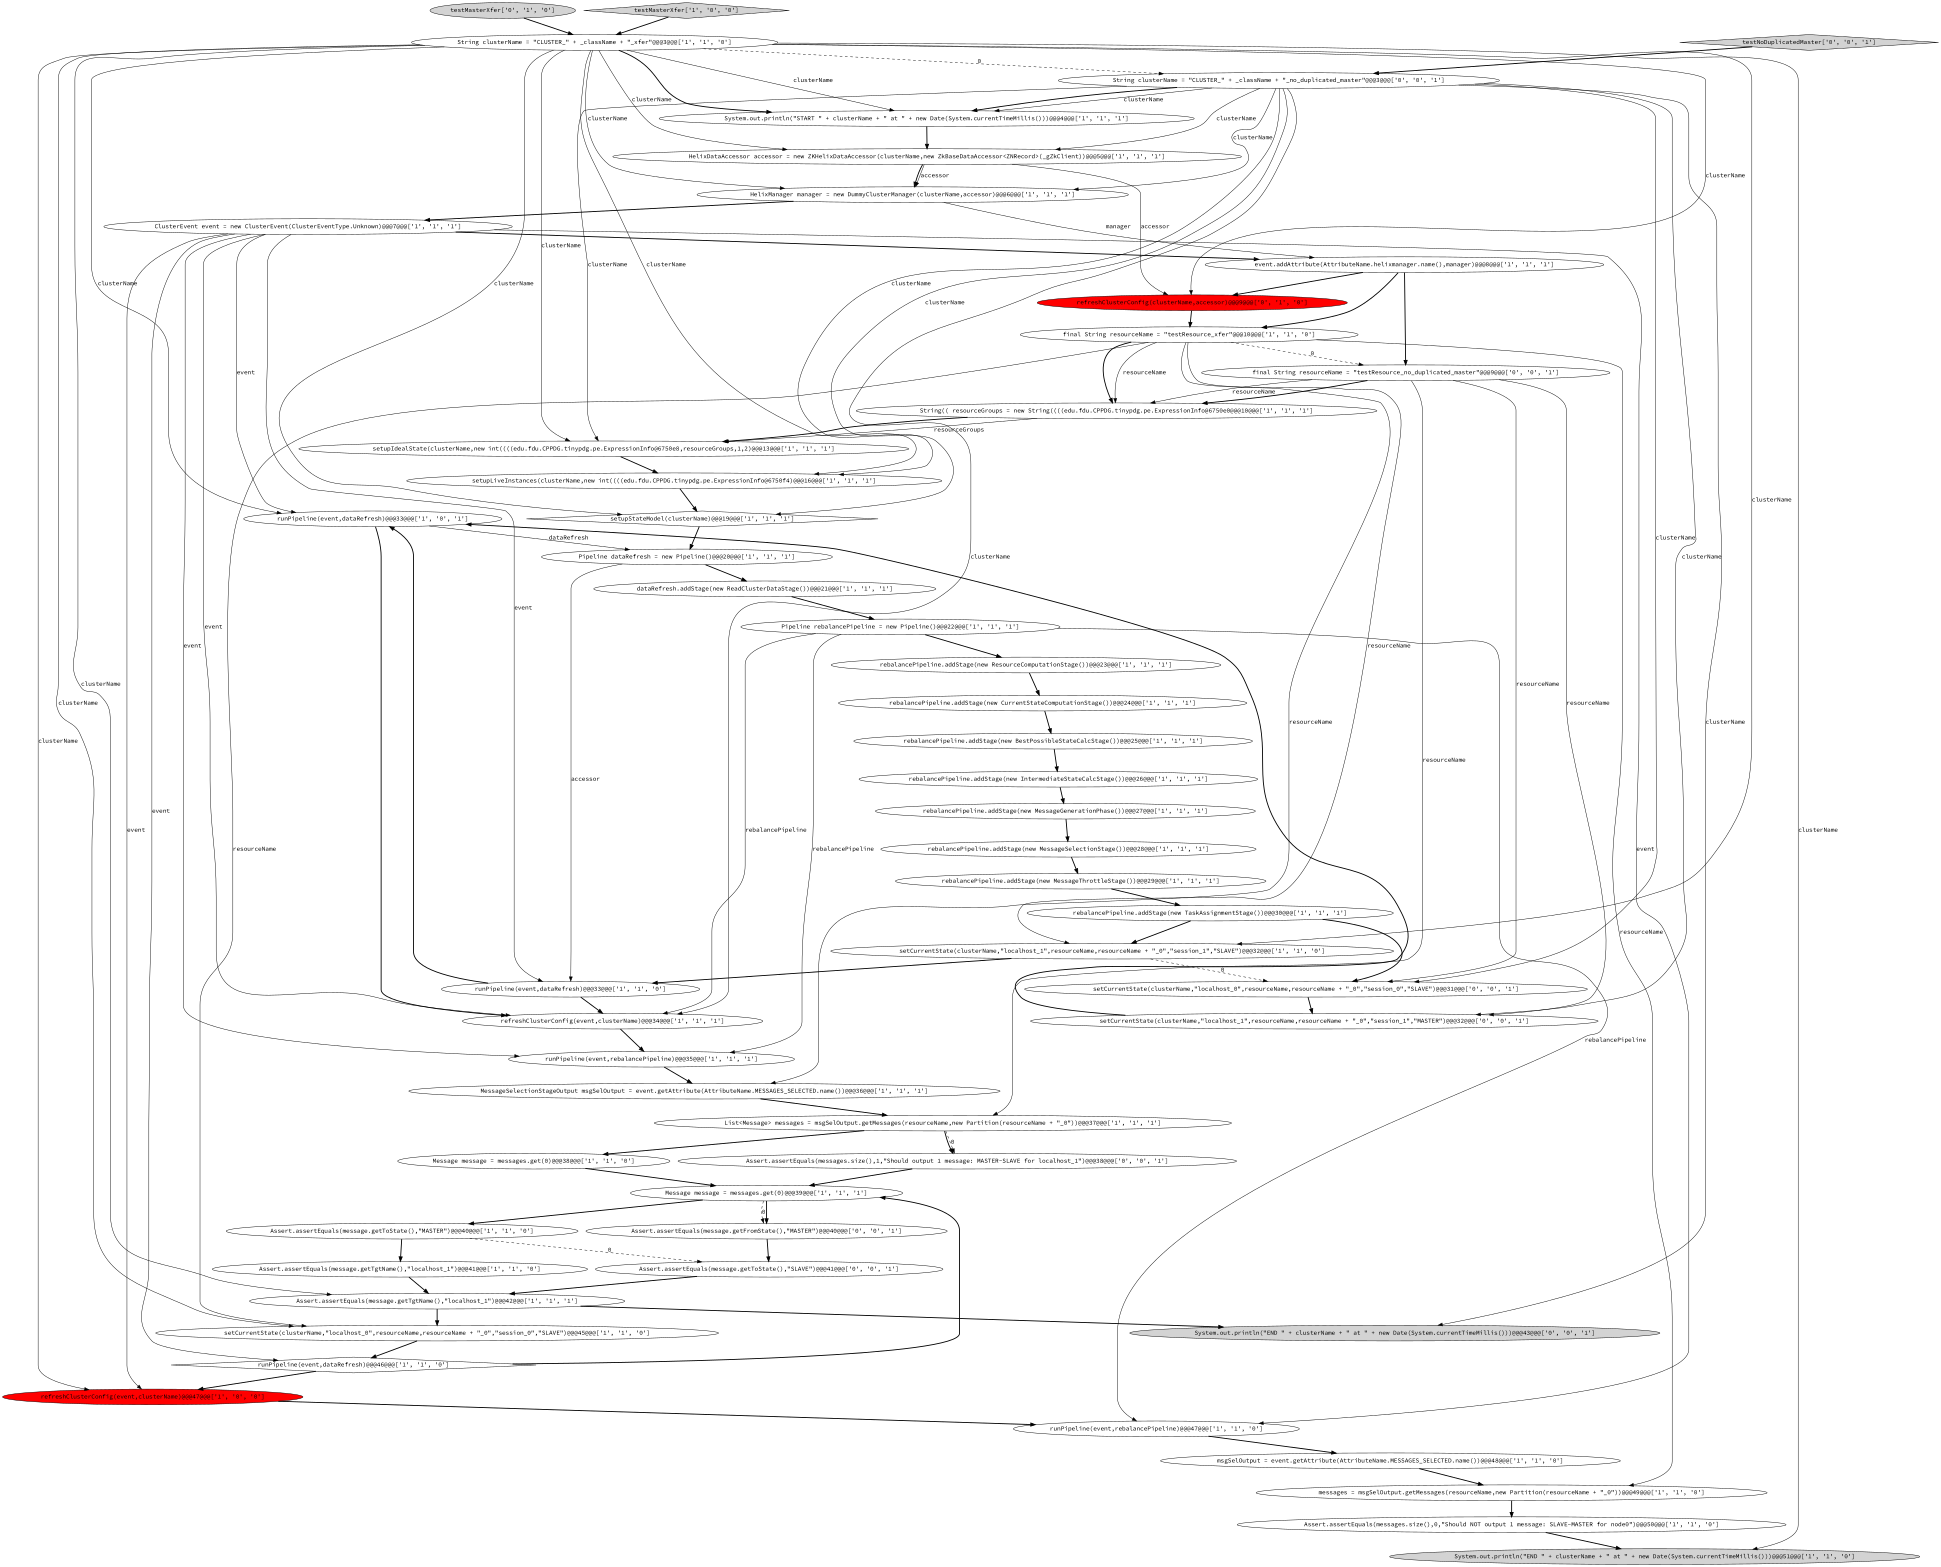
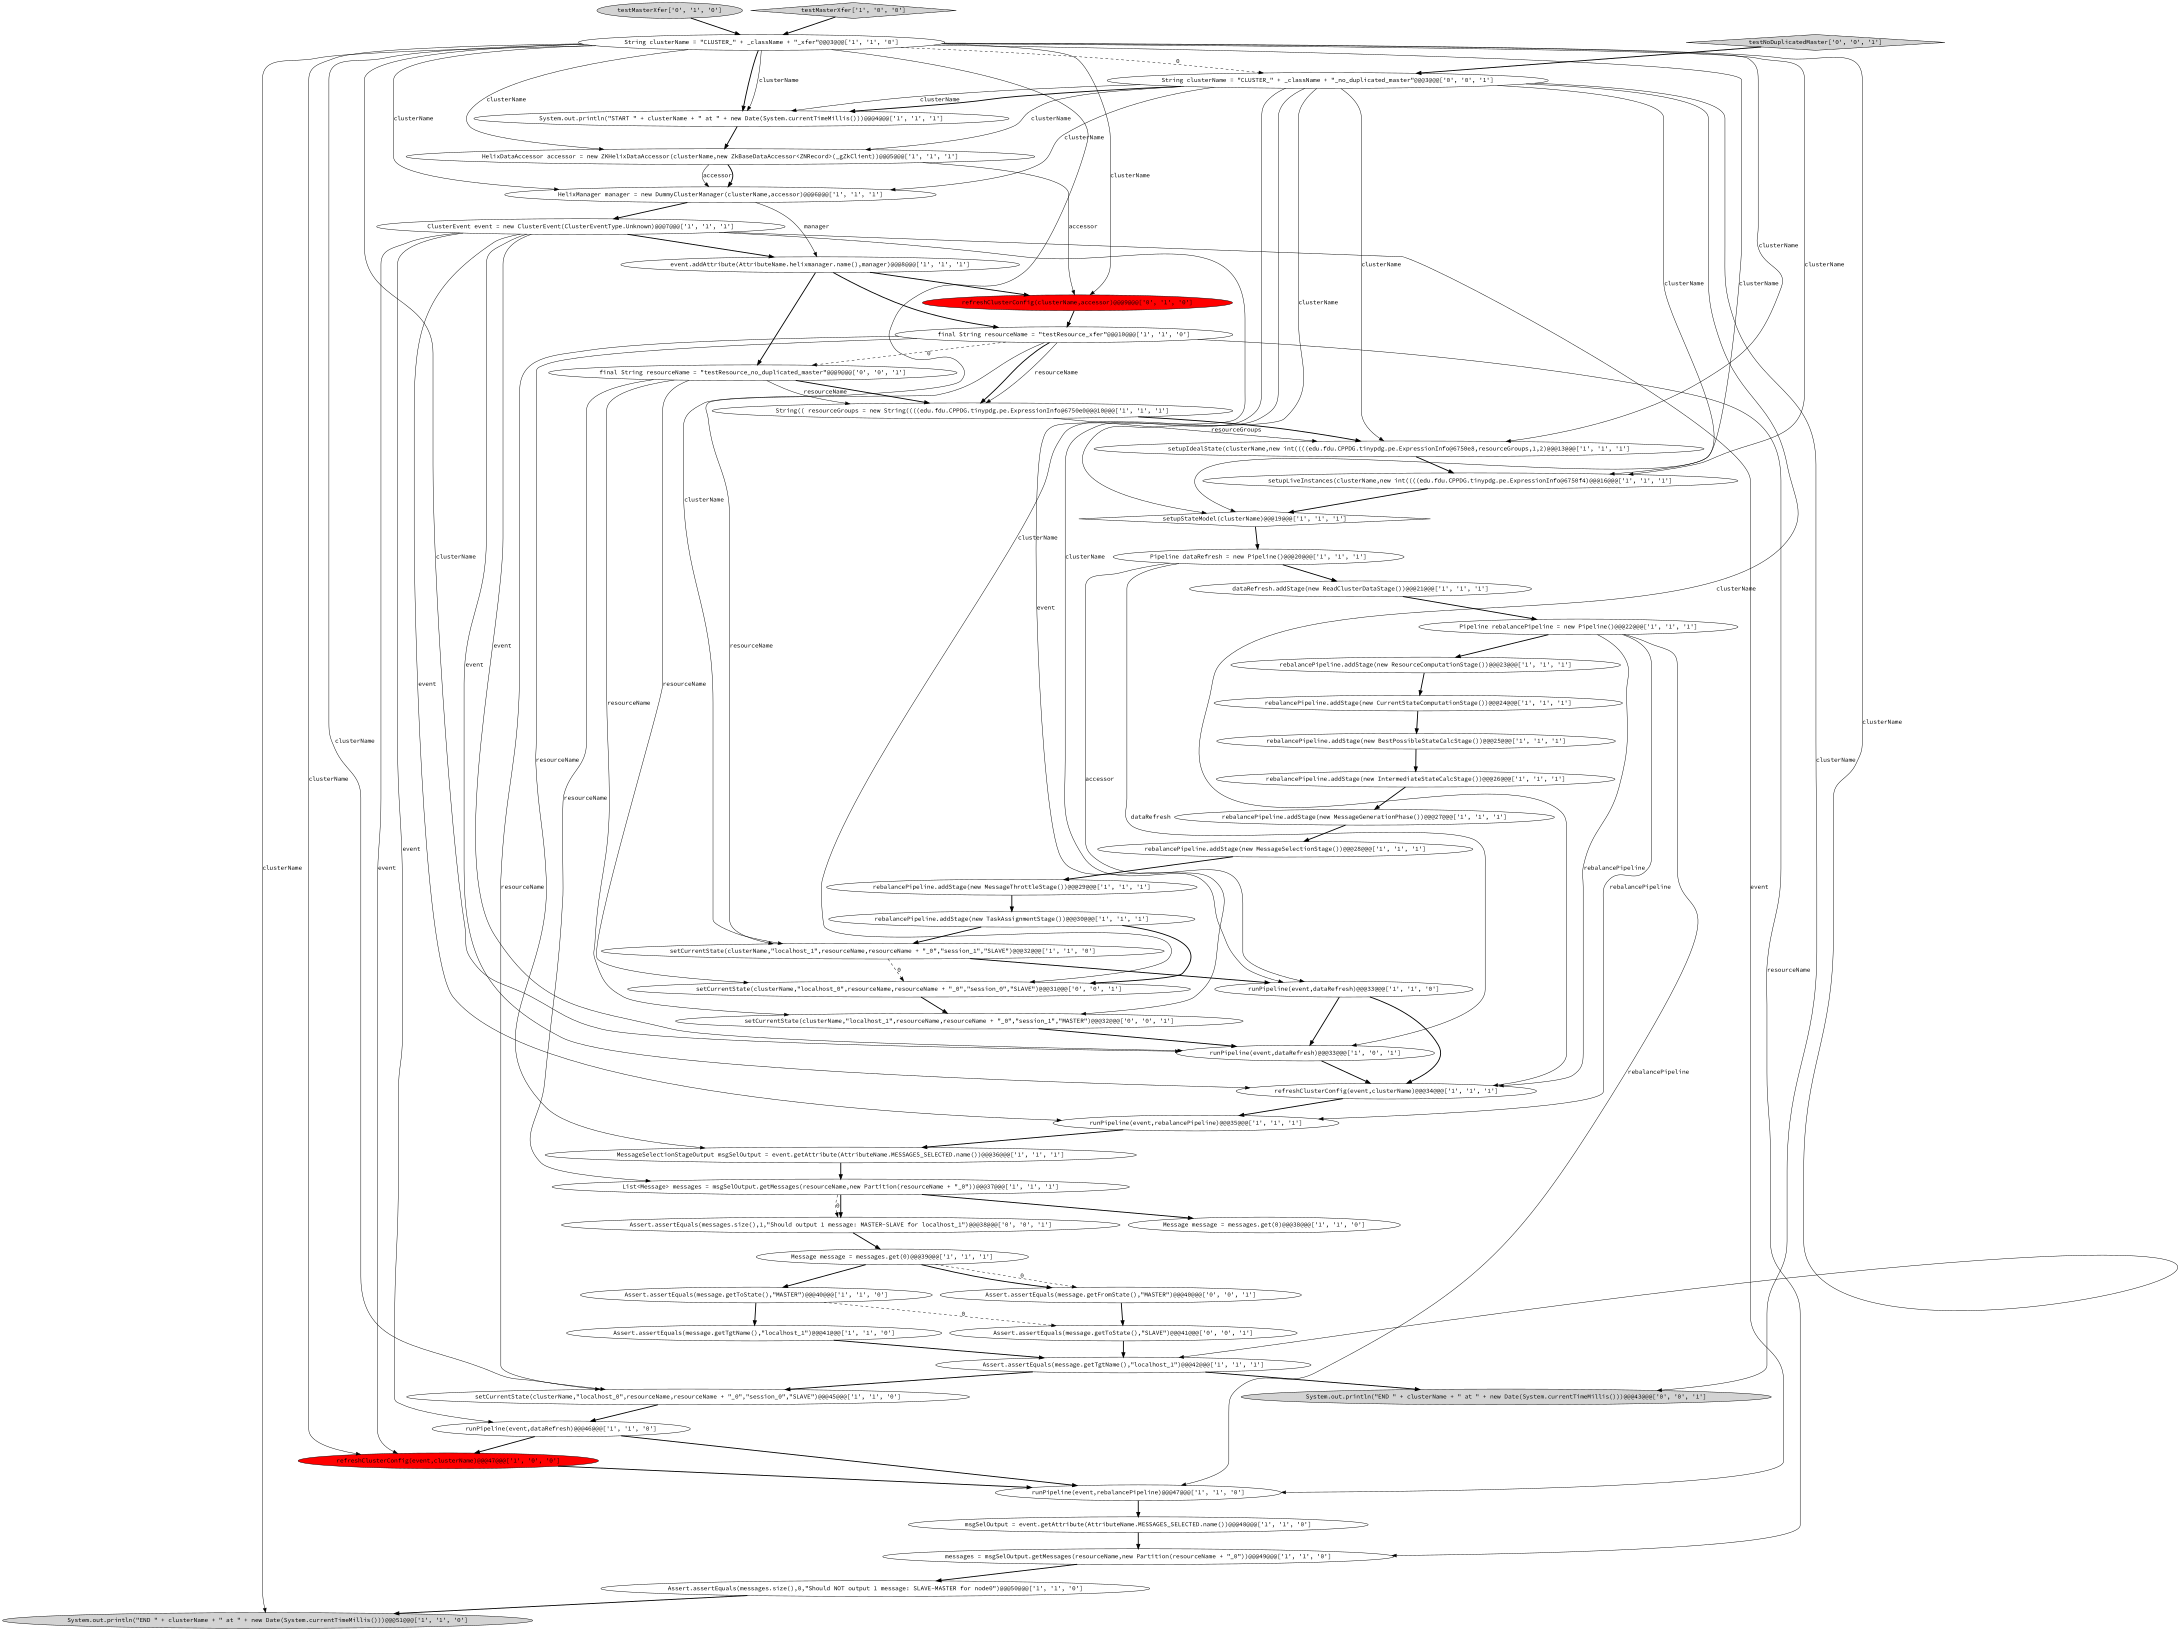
(527, 538) -> (1303, 834)
(648, 1177) -> none
(832, 1355) -> (847, 1460)
(354, 1365) -> (561, 1429)
